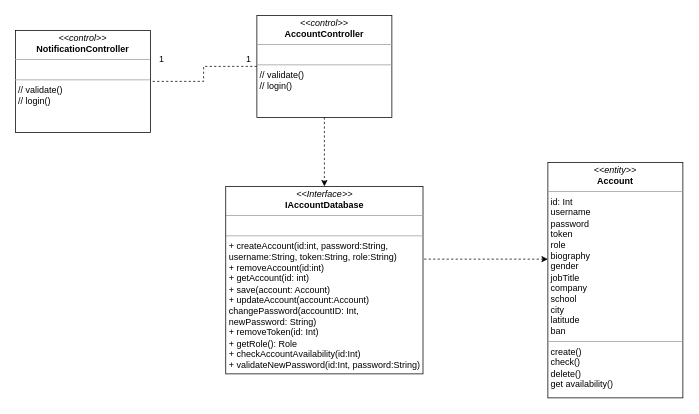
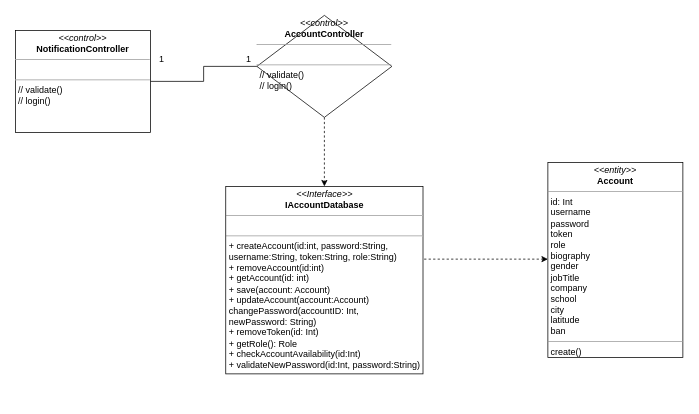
(324, 66) -> (324, 66)
(204, 73) -> (204, 73)
(615, 280) -> (615, 260)
